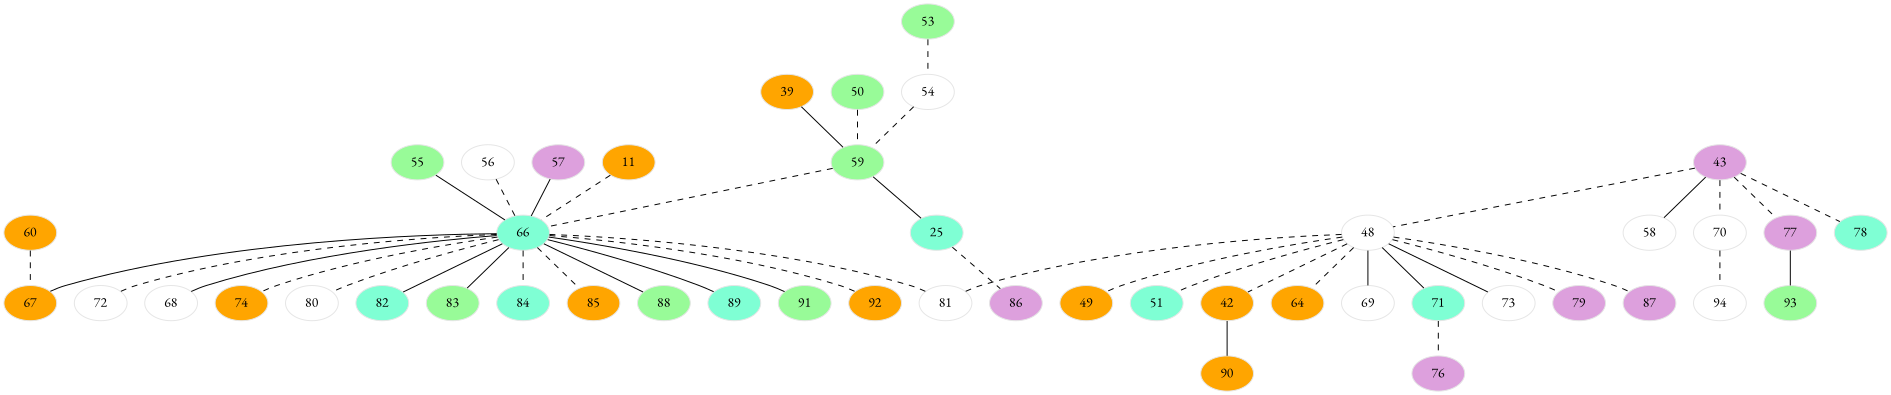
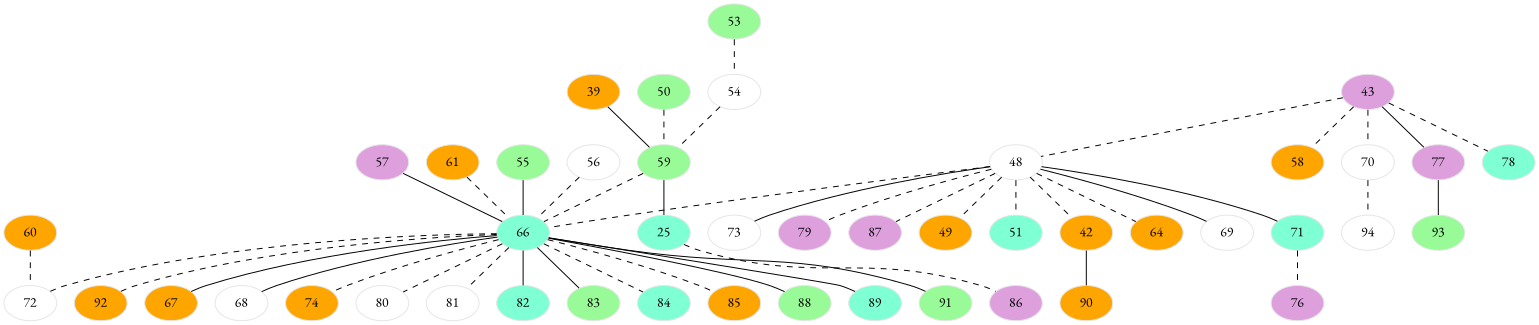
(629, 162) -> (453, 162)
(1685, 197) -> (1333, 127)
(1755, 197) -> (1403, 127)
(1650, 233) -> (1298, 162)
(1152, 251) -> (769, 195)
(30, 268) -> (30, 268)
